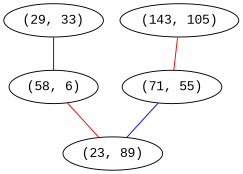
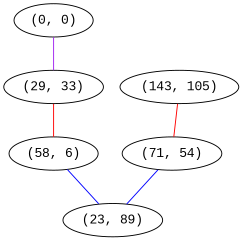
none -> (54, 20)
(54, 54) -> (54, 120)
(172, 87) -> (172, 154)
(83, 120) -> (83, 187)
